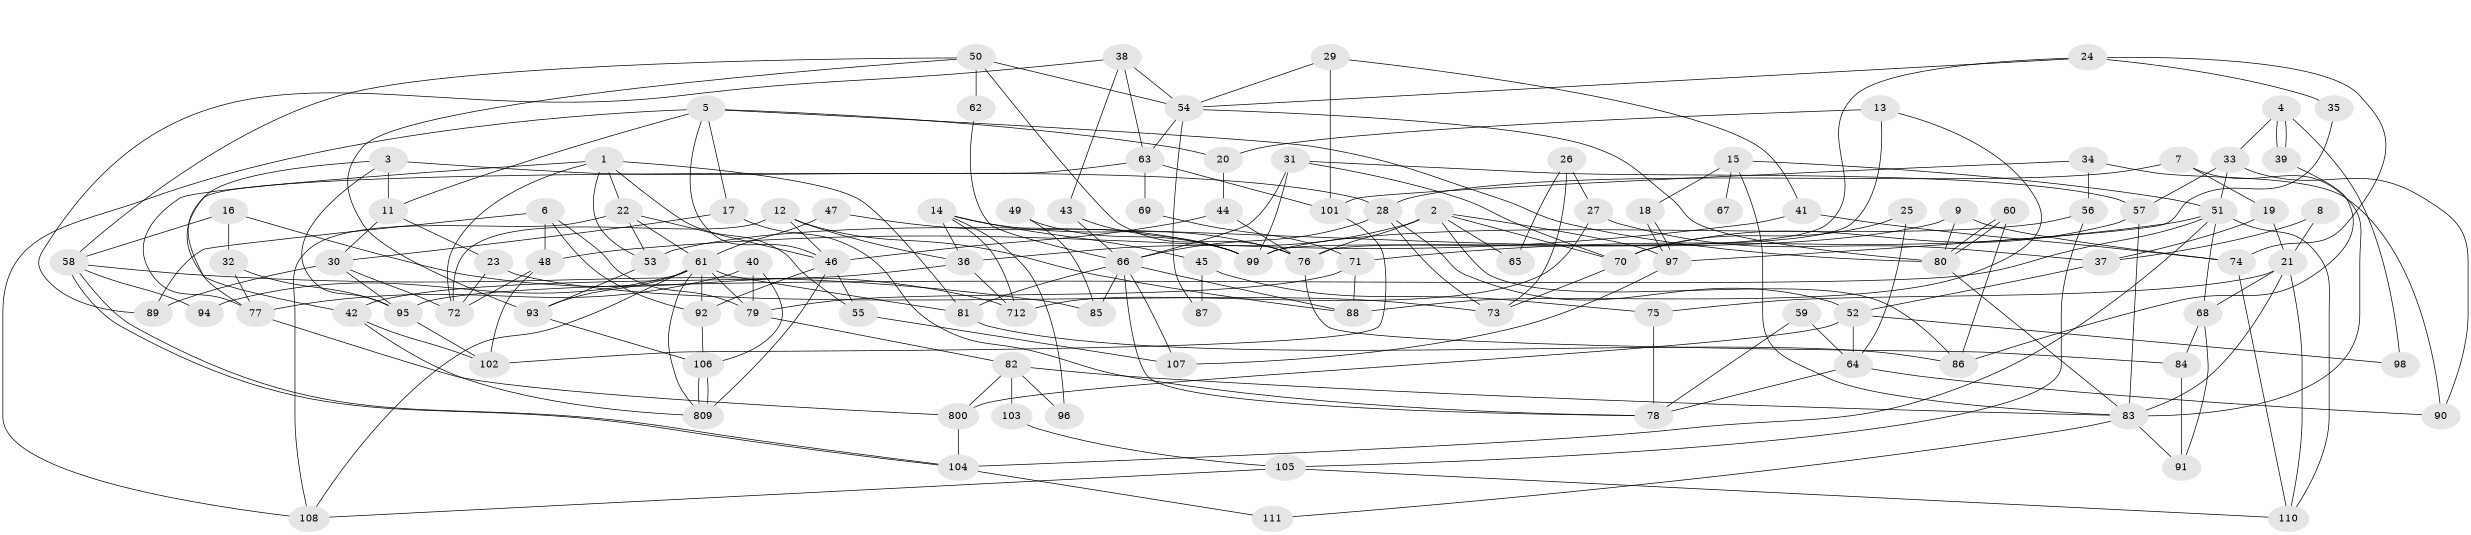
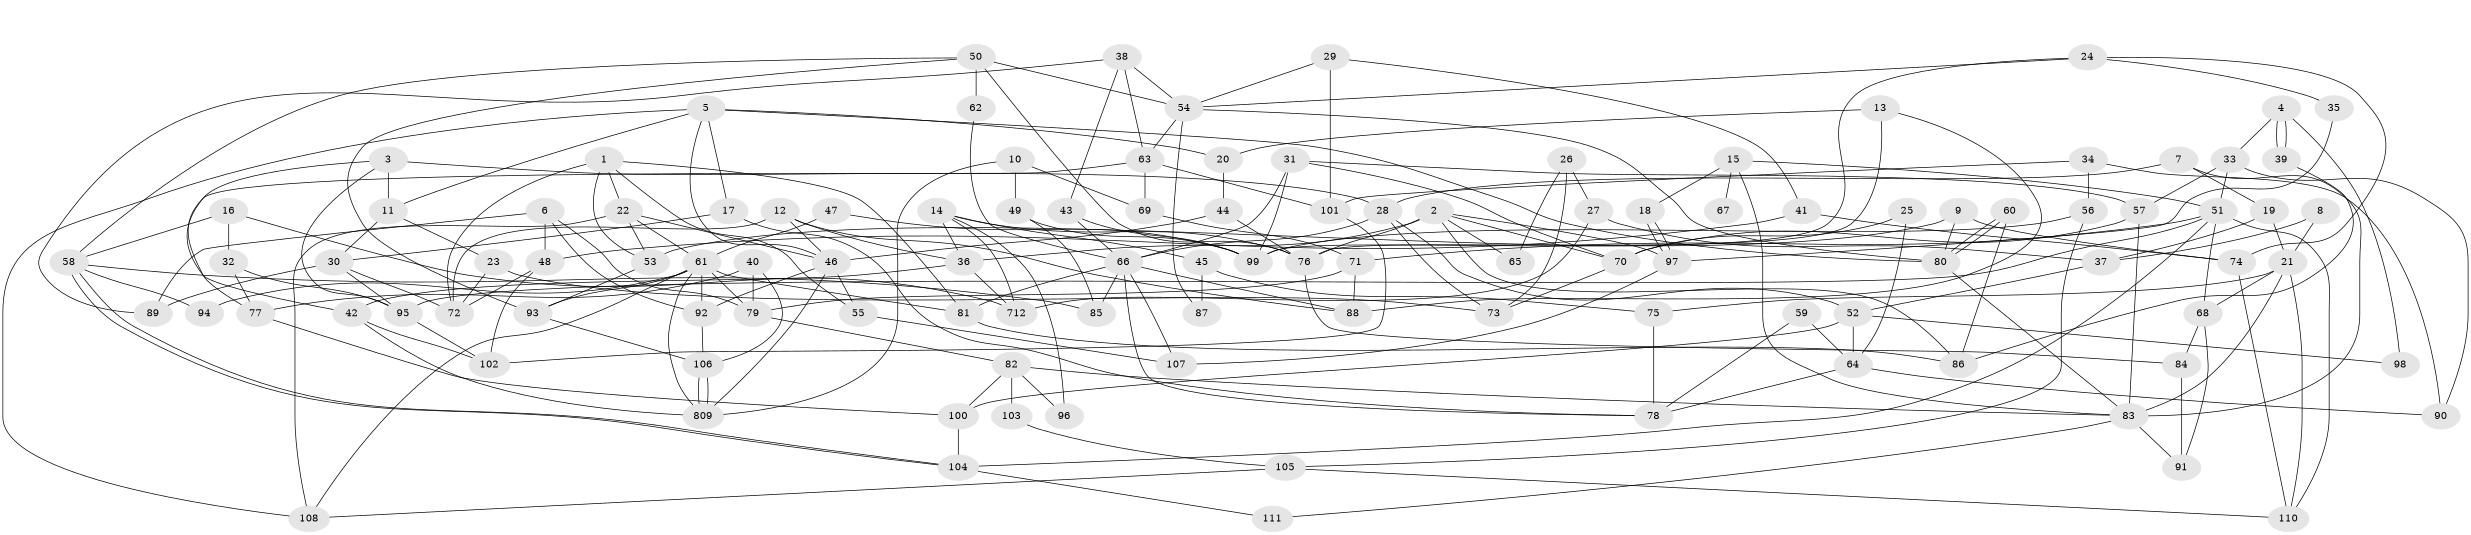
none -> (1015, 160)
(199, 194) -> none
(958, 416) -> (958, 416)
